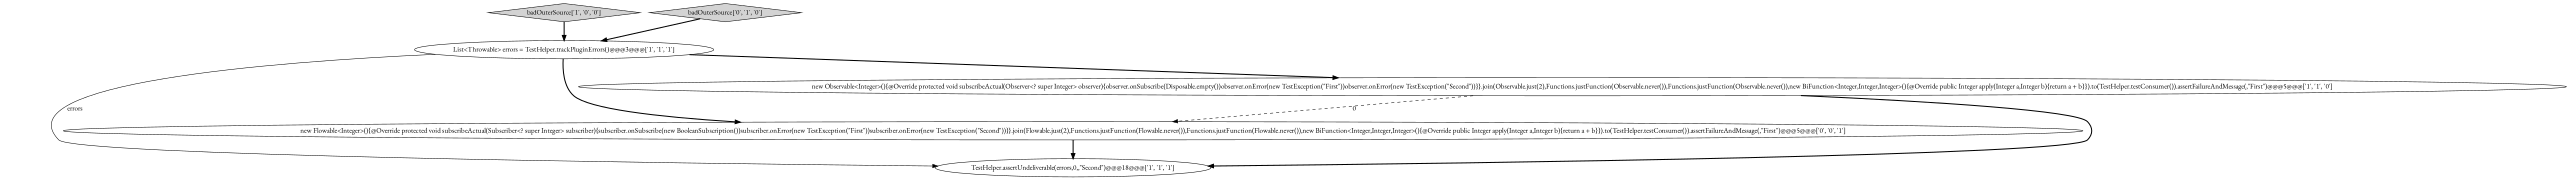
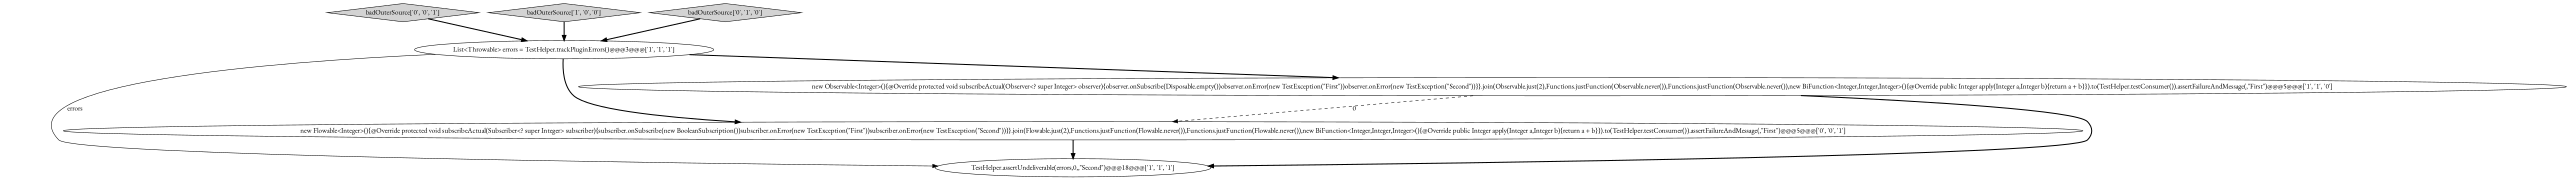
none -> (403, 13)
